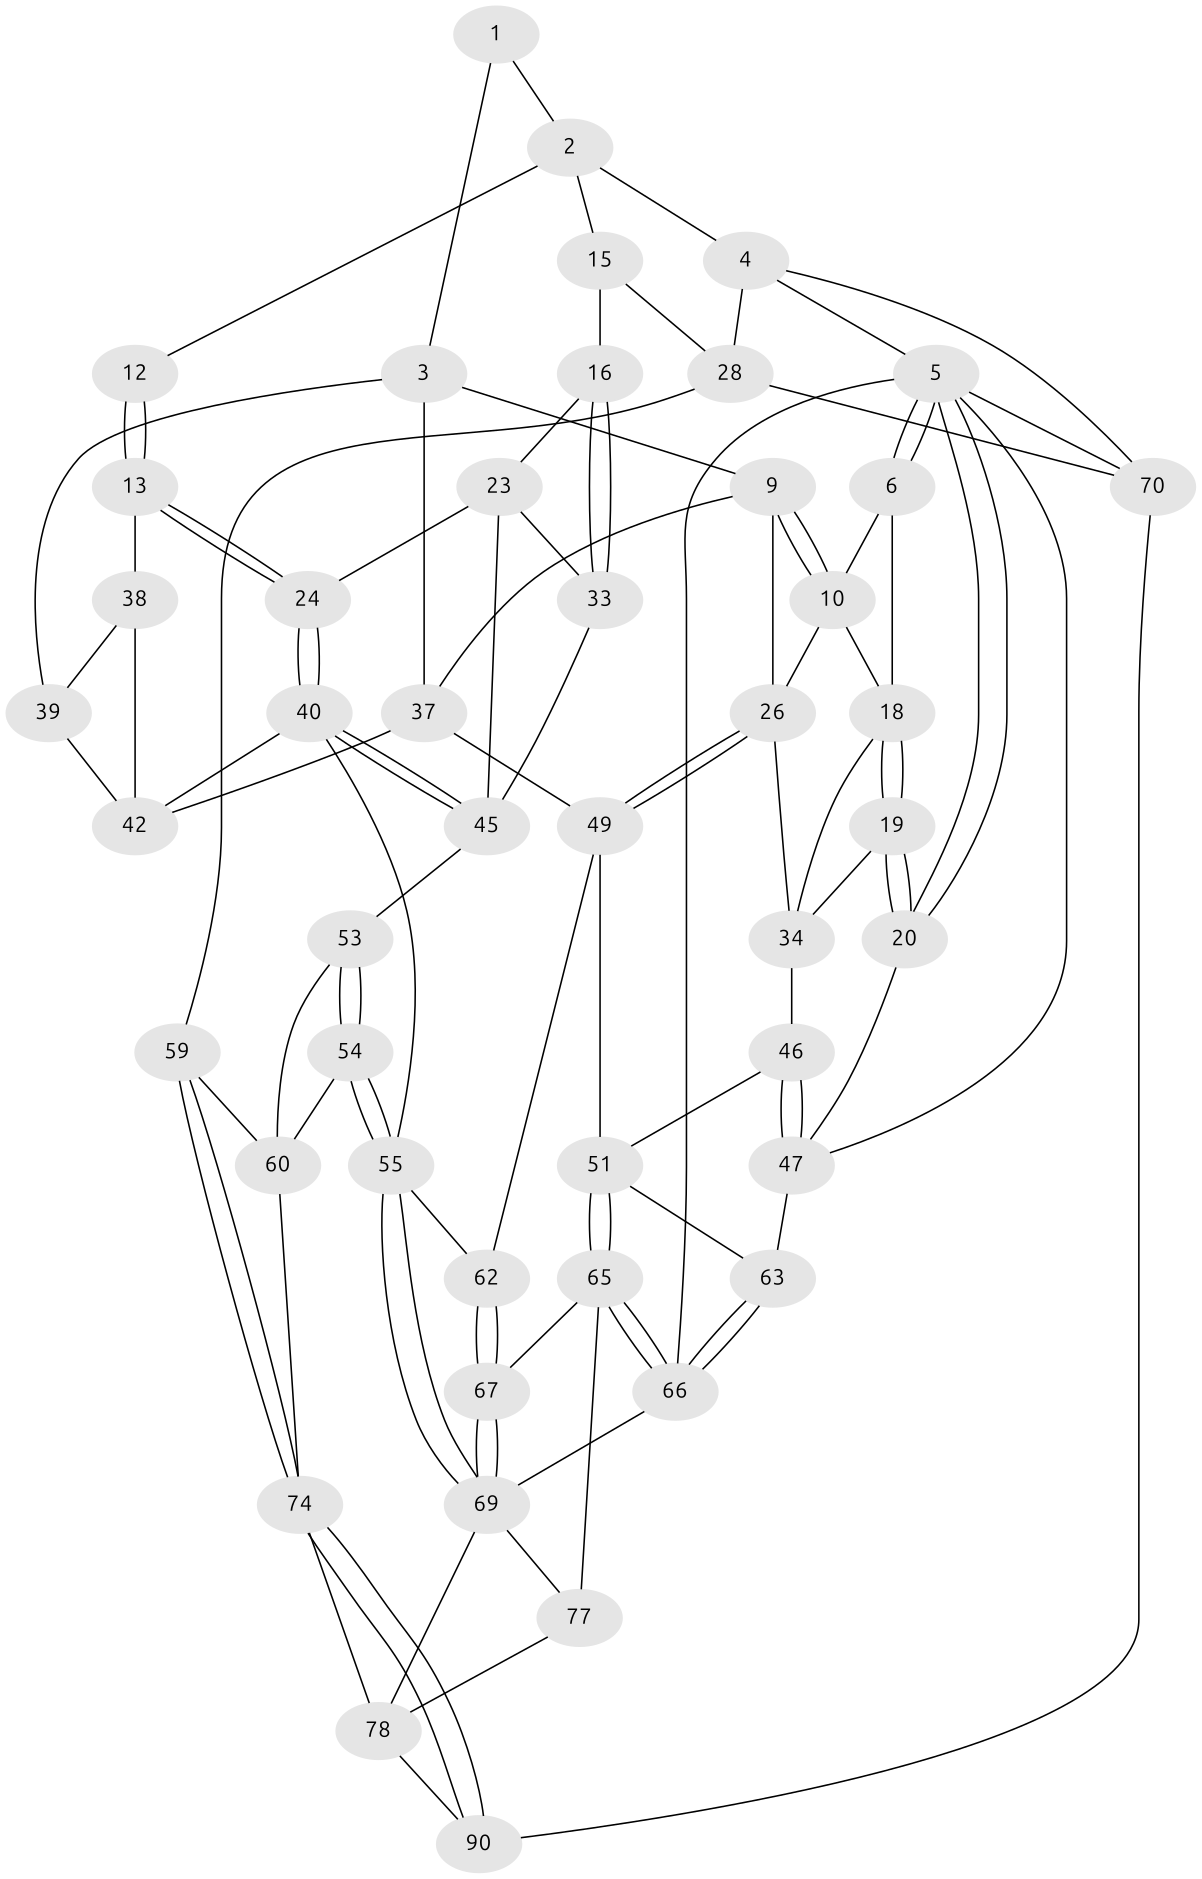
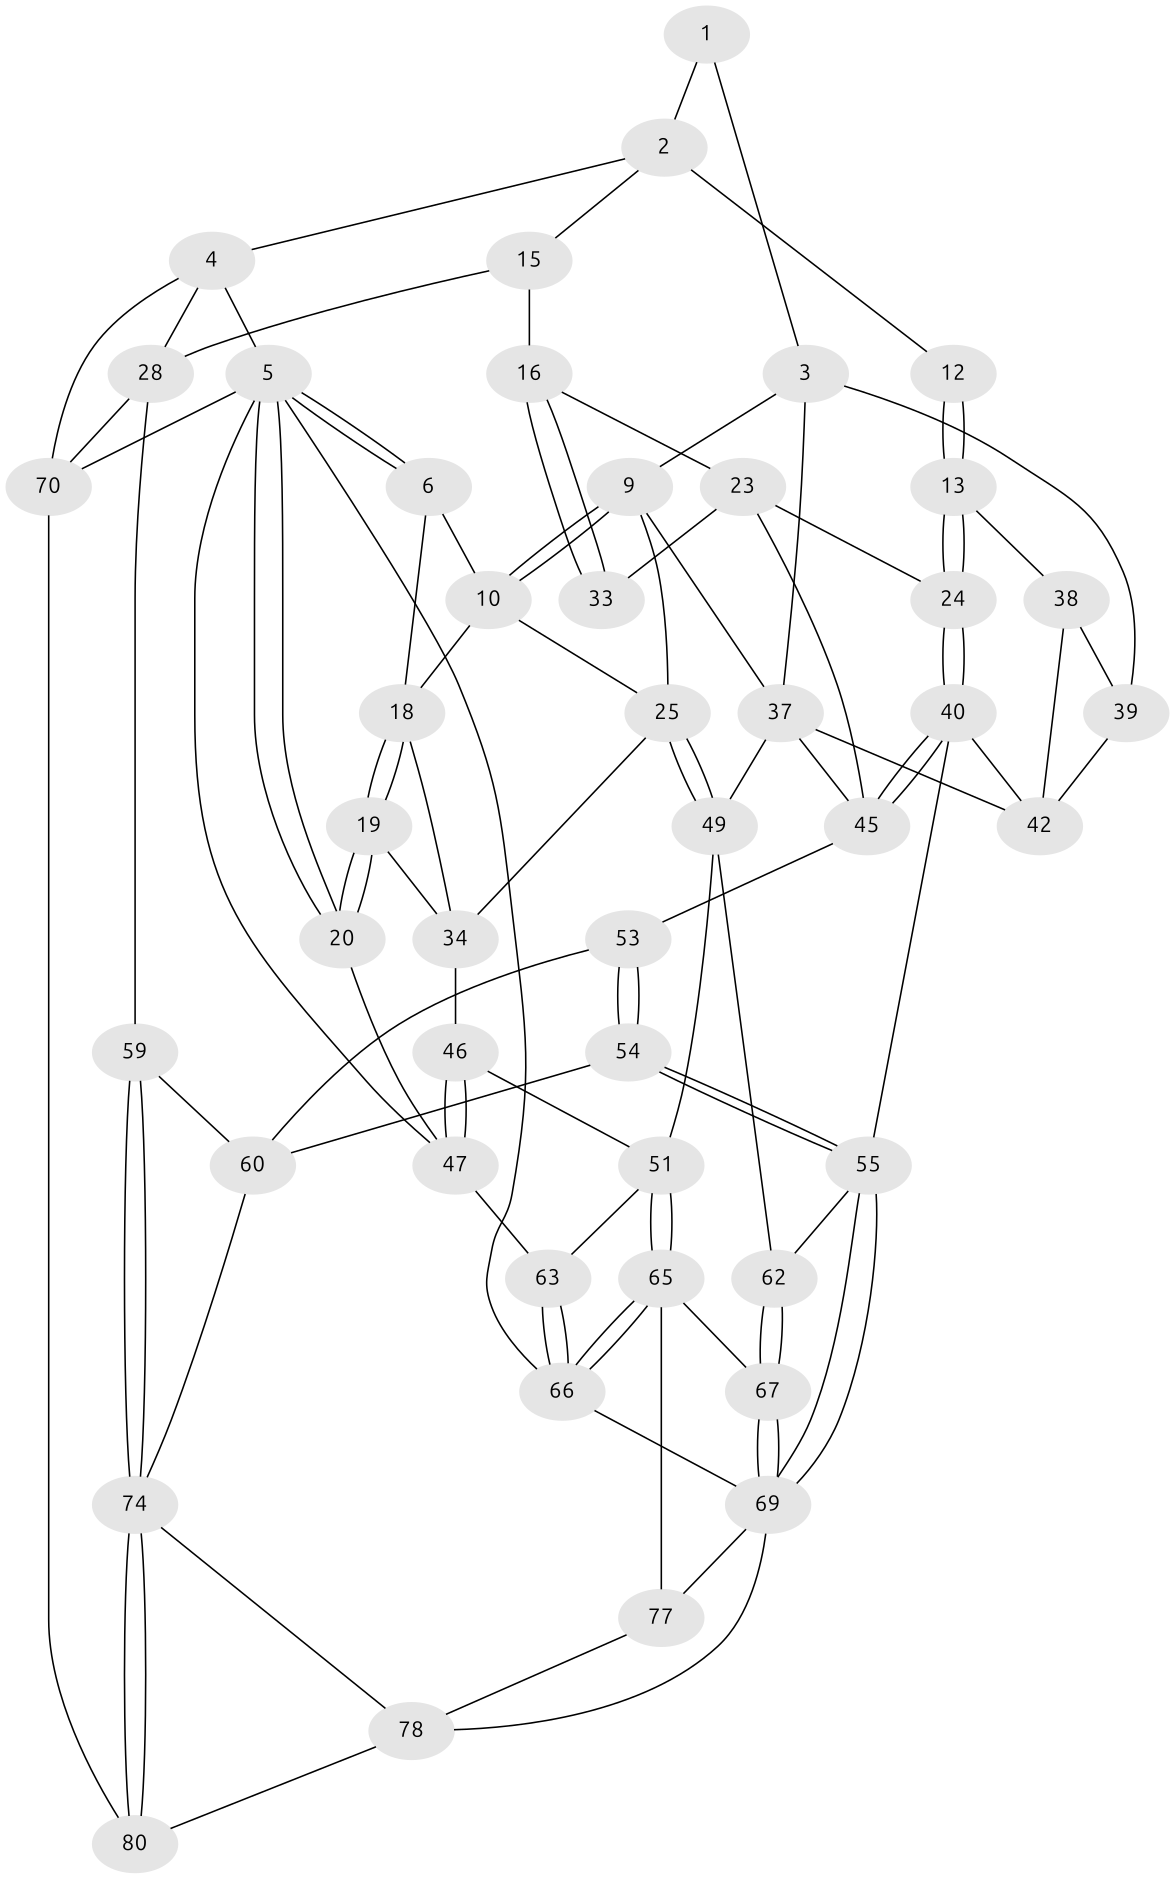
(773, 713) -> (668, 713)
(549, 715) -> (824, 770)
(479, 1844) -> (135, 1844)
